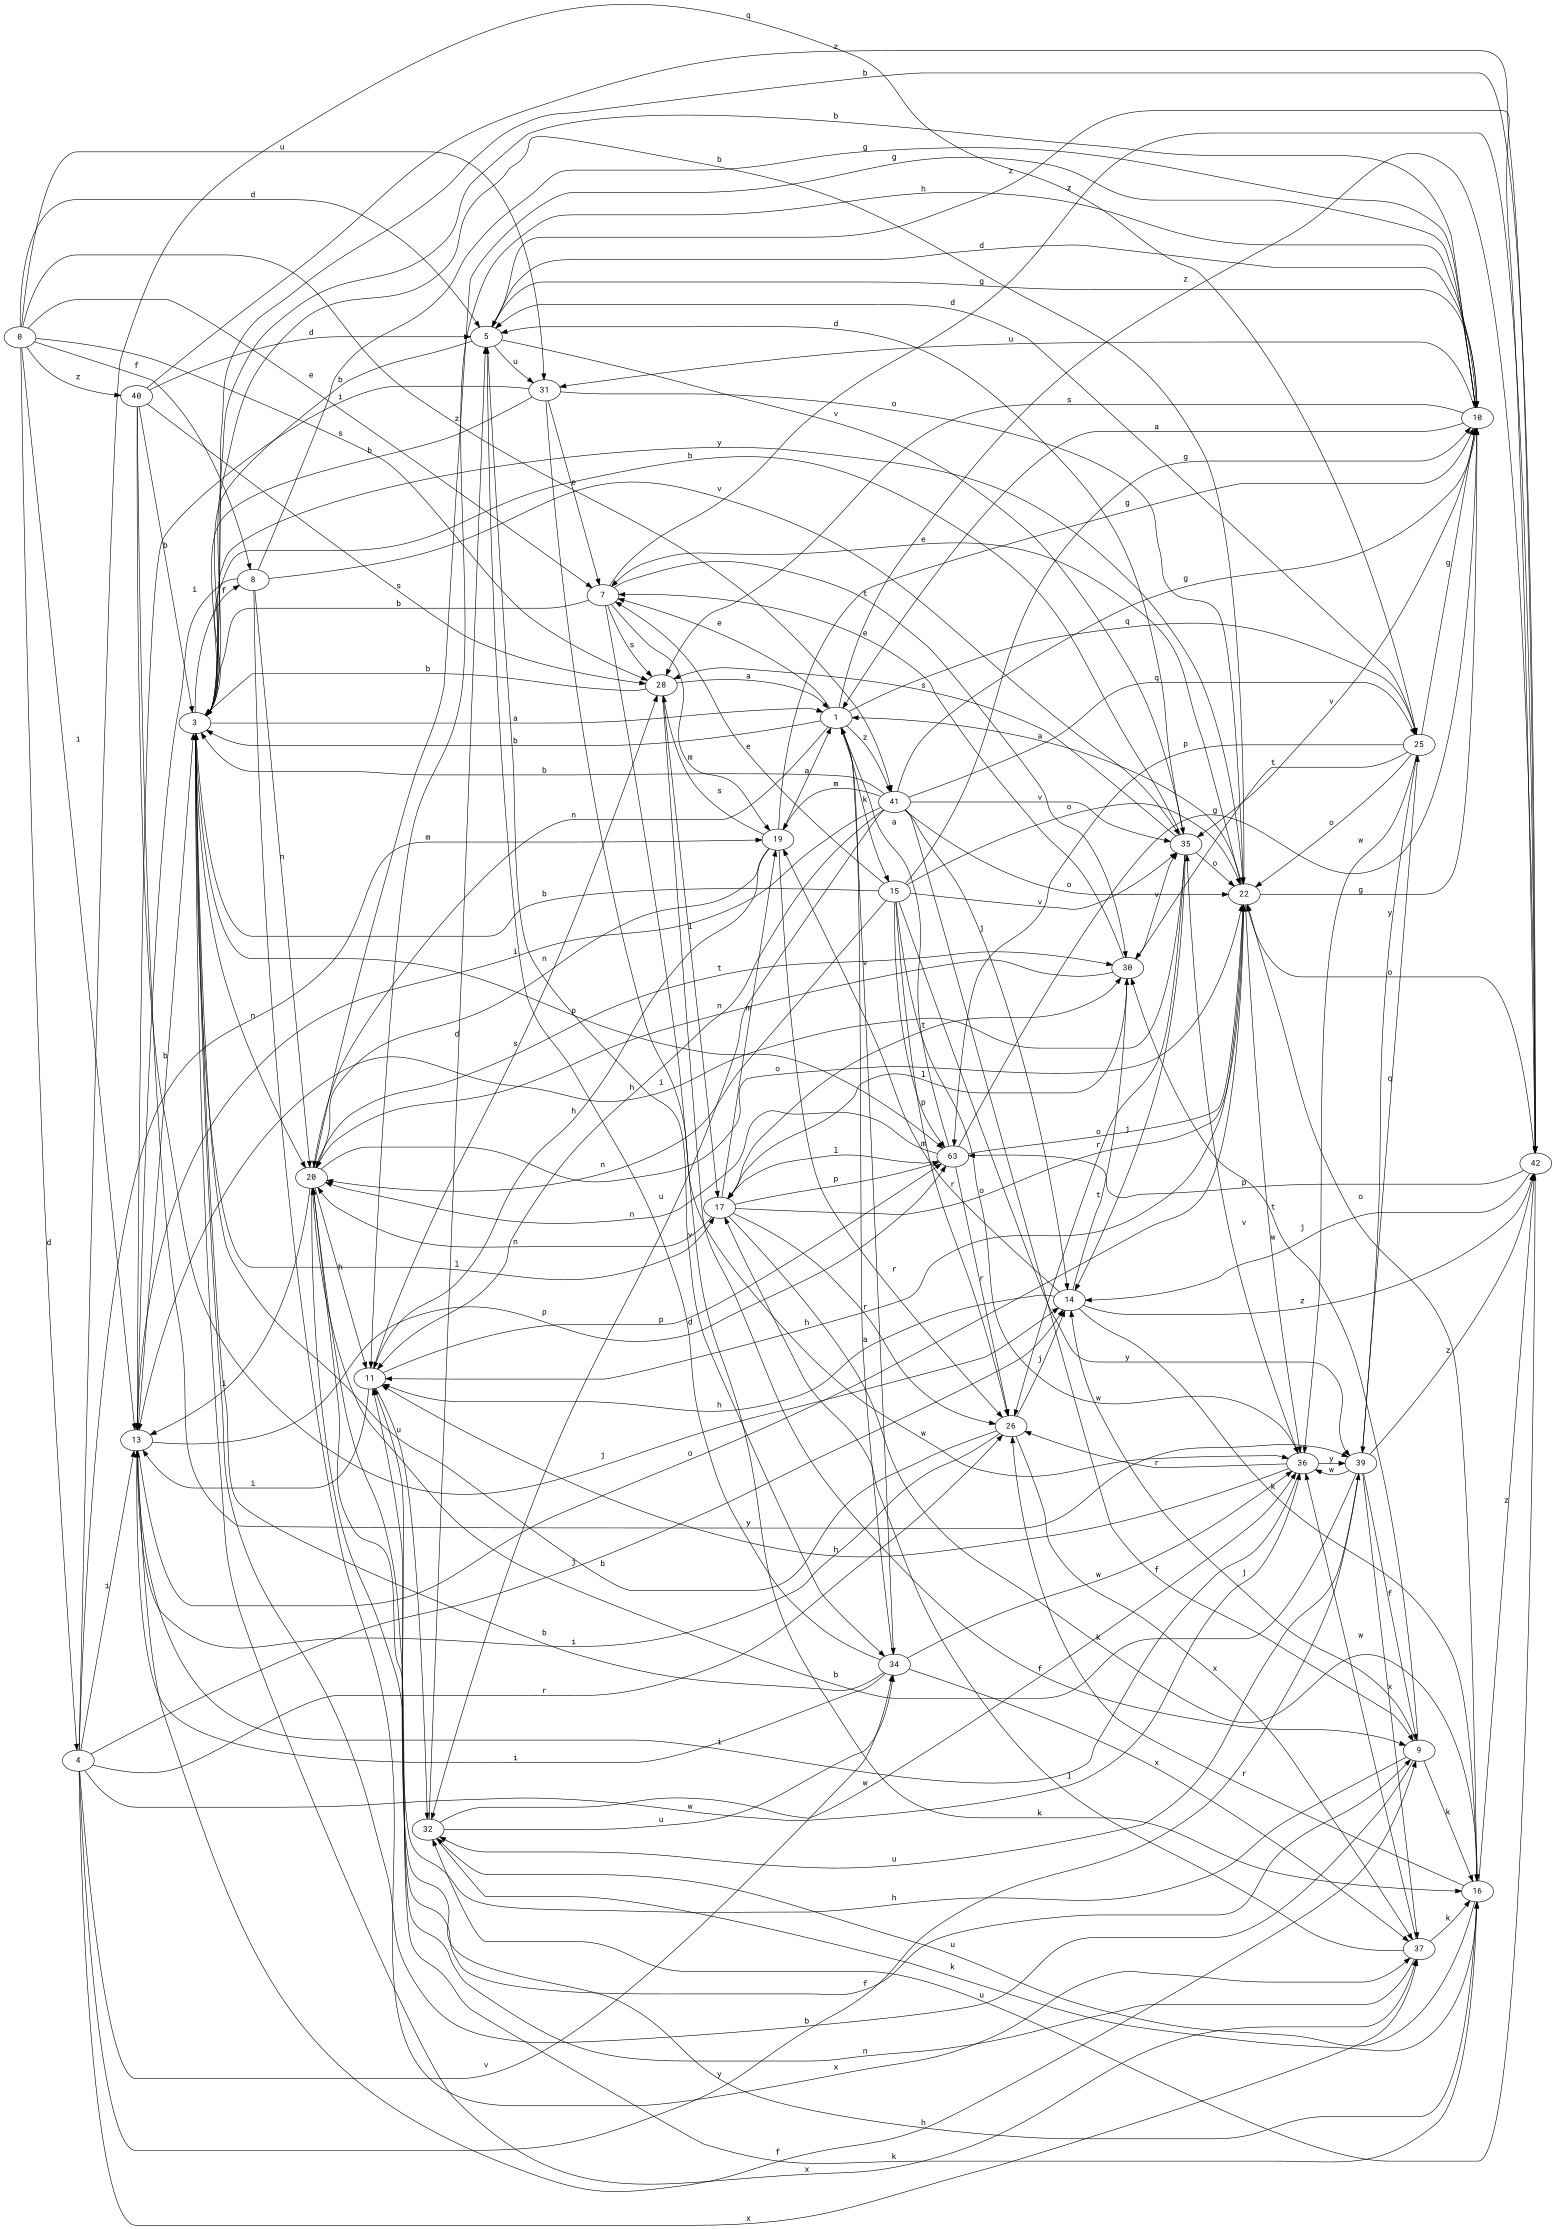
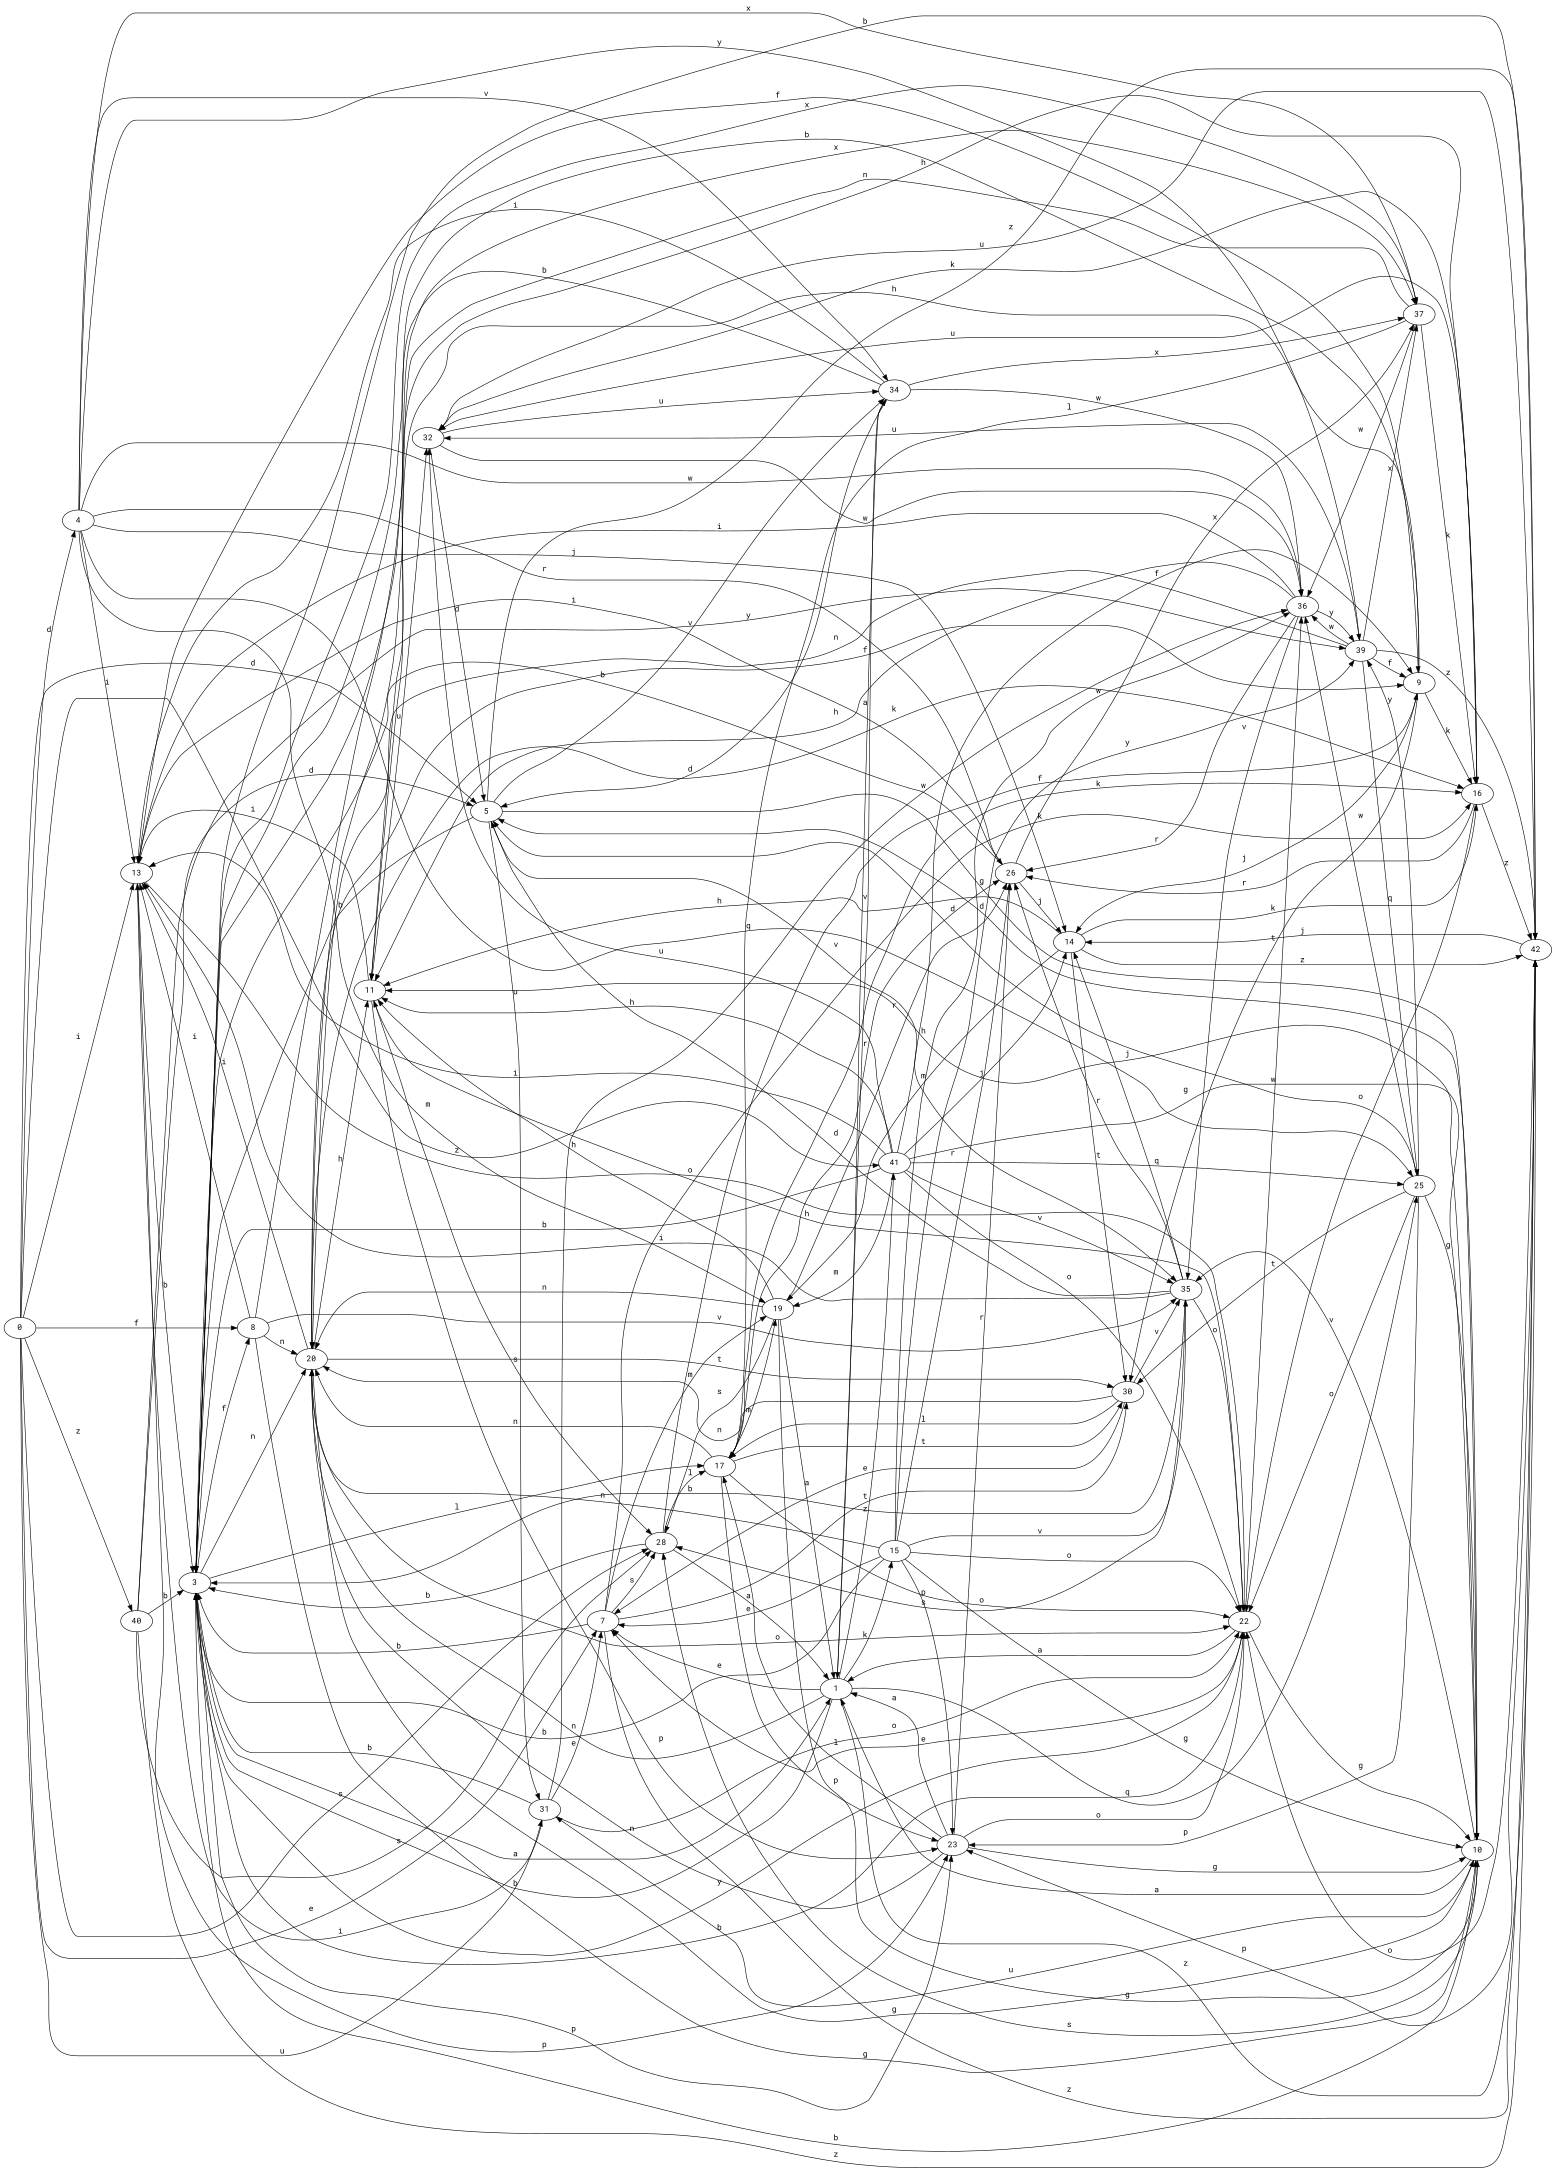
(953, 1157) -> (953, 1845)
(198, 1288) -> none
(836, 1675) -> (836, 637)
